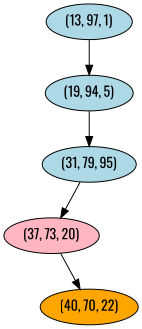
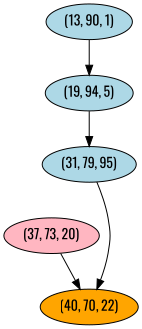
(89, 22) -> (89, 22)
(73, 196) -> (110, 231)
